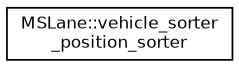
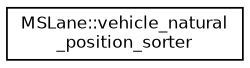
(120, 34) -> (125, 34)
